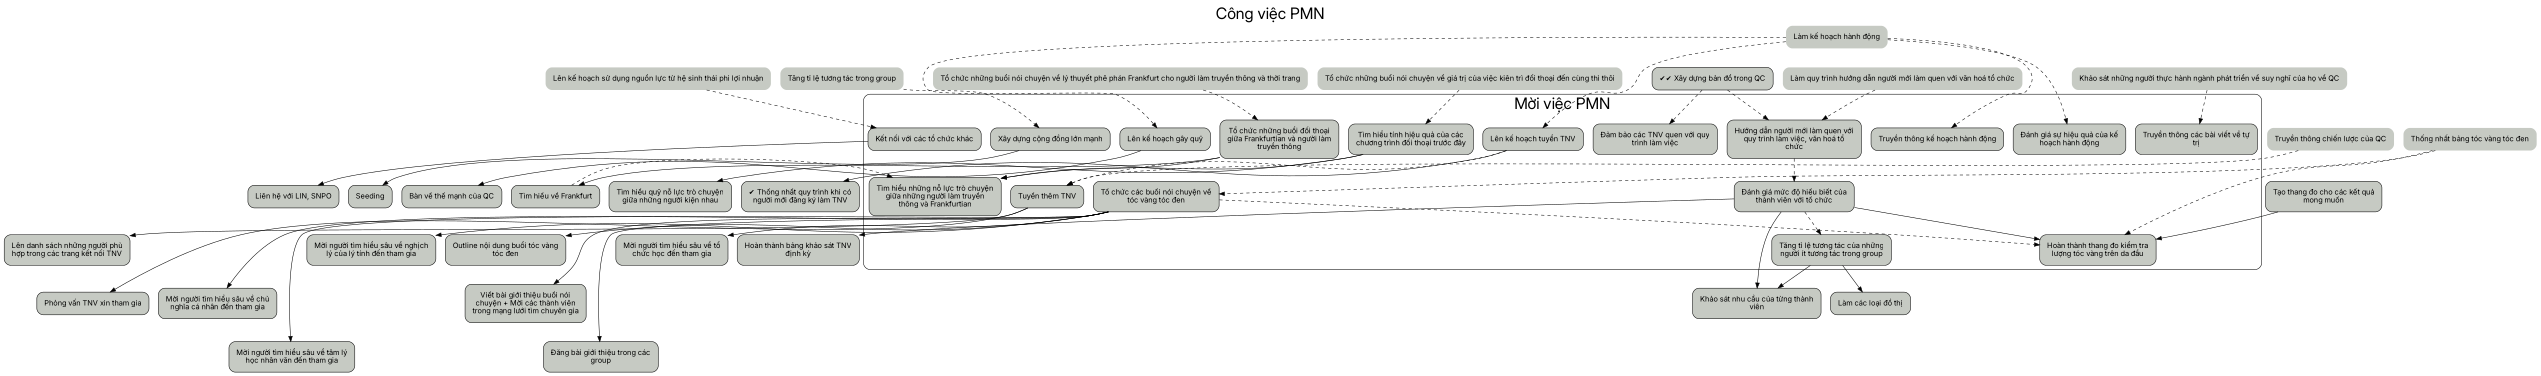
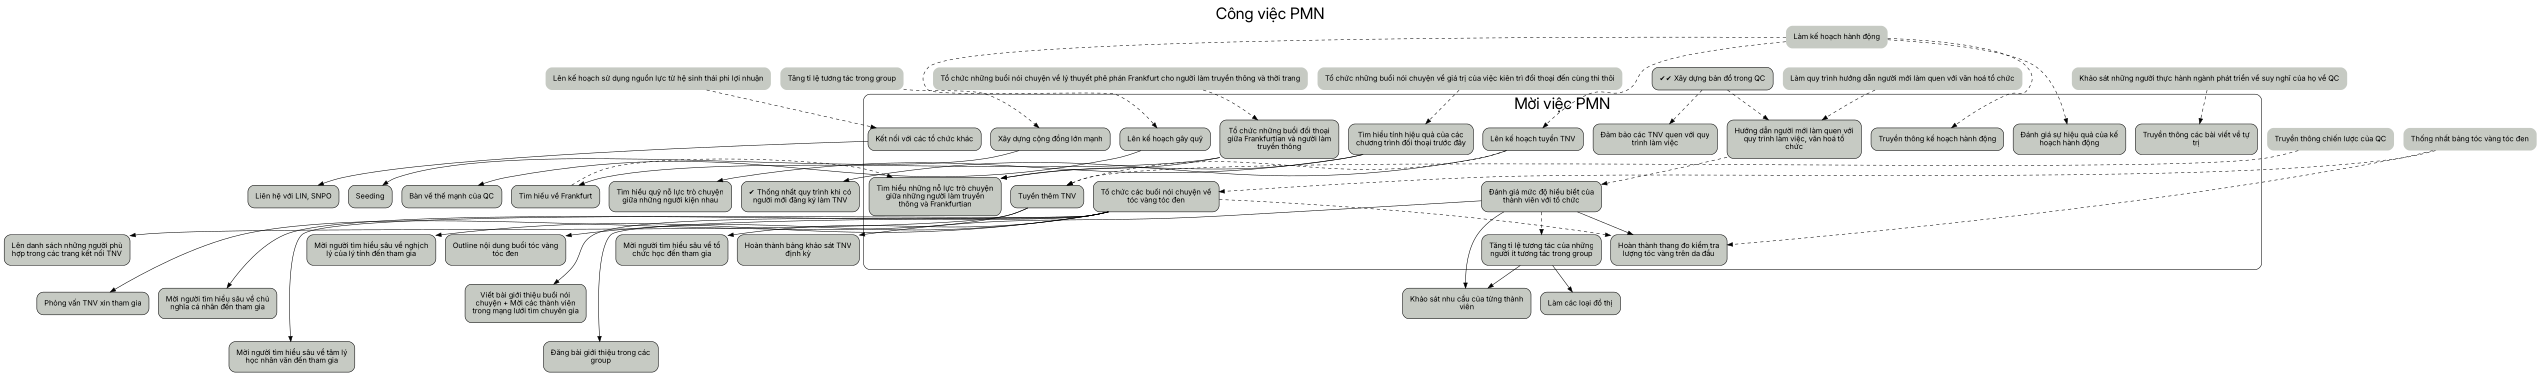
(2324, 197) -> none
